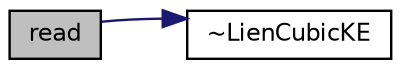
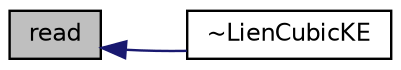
(132, 20) -> (156, 51)
